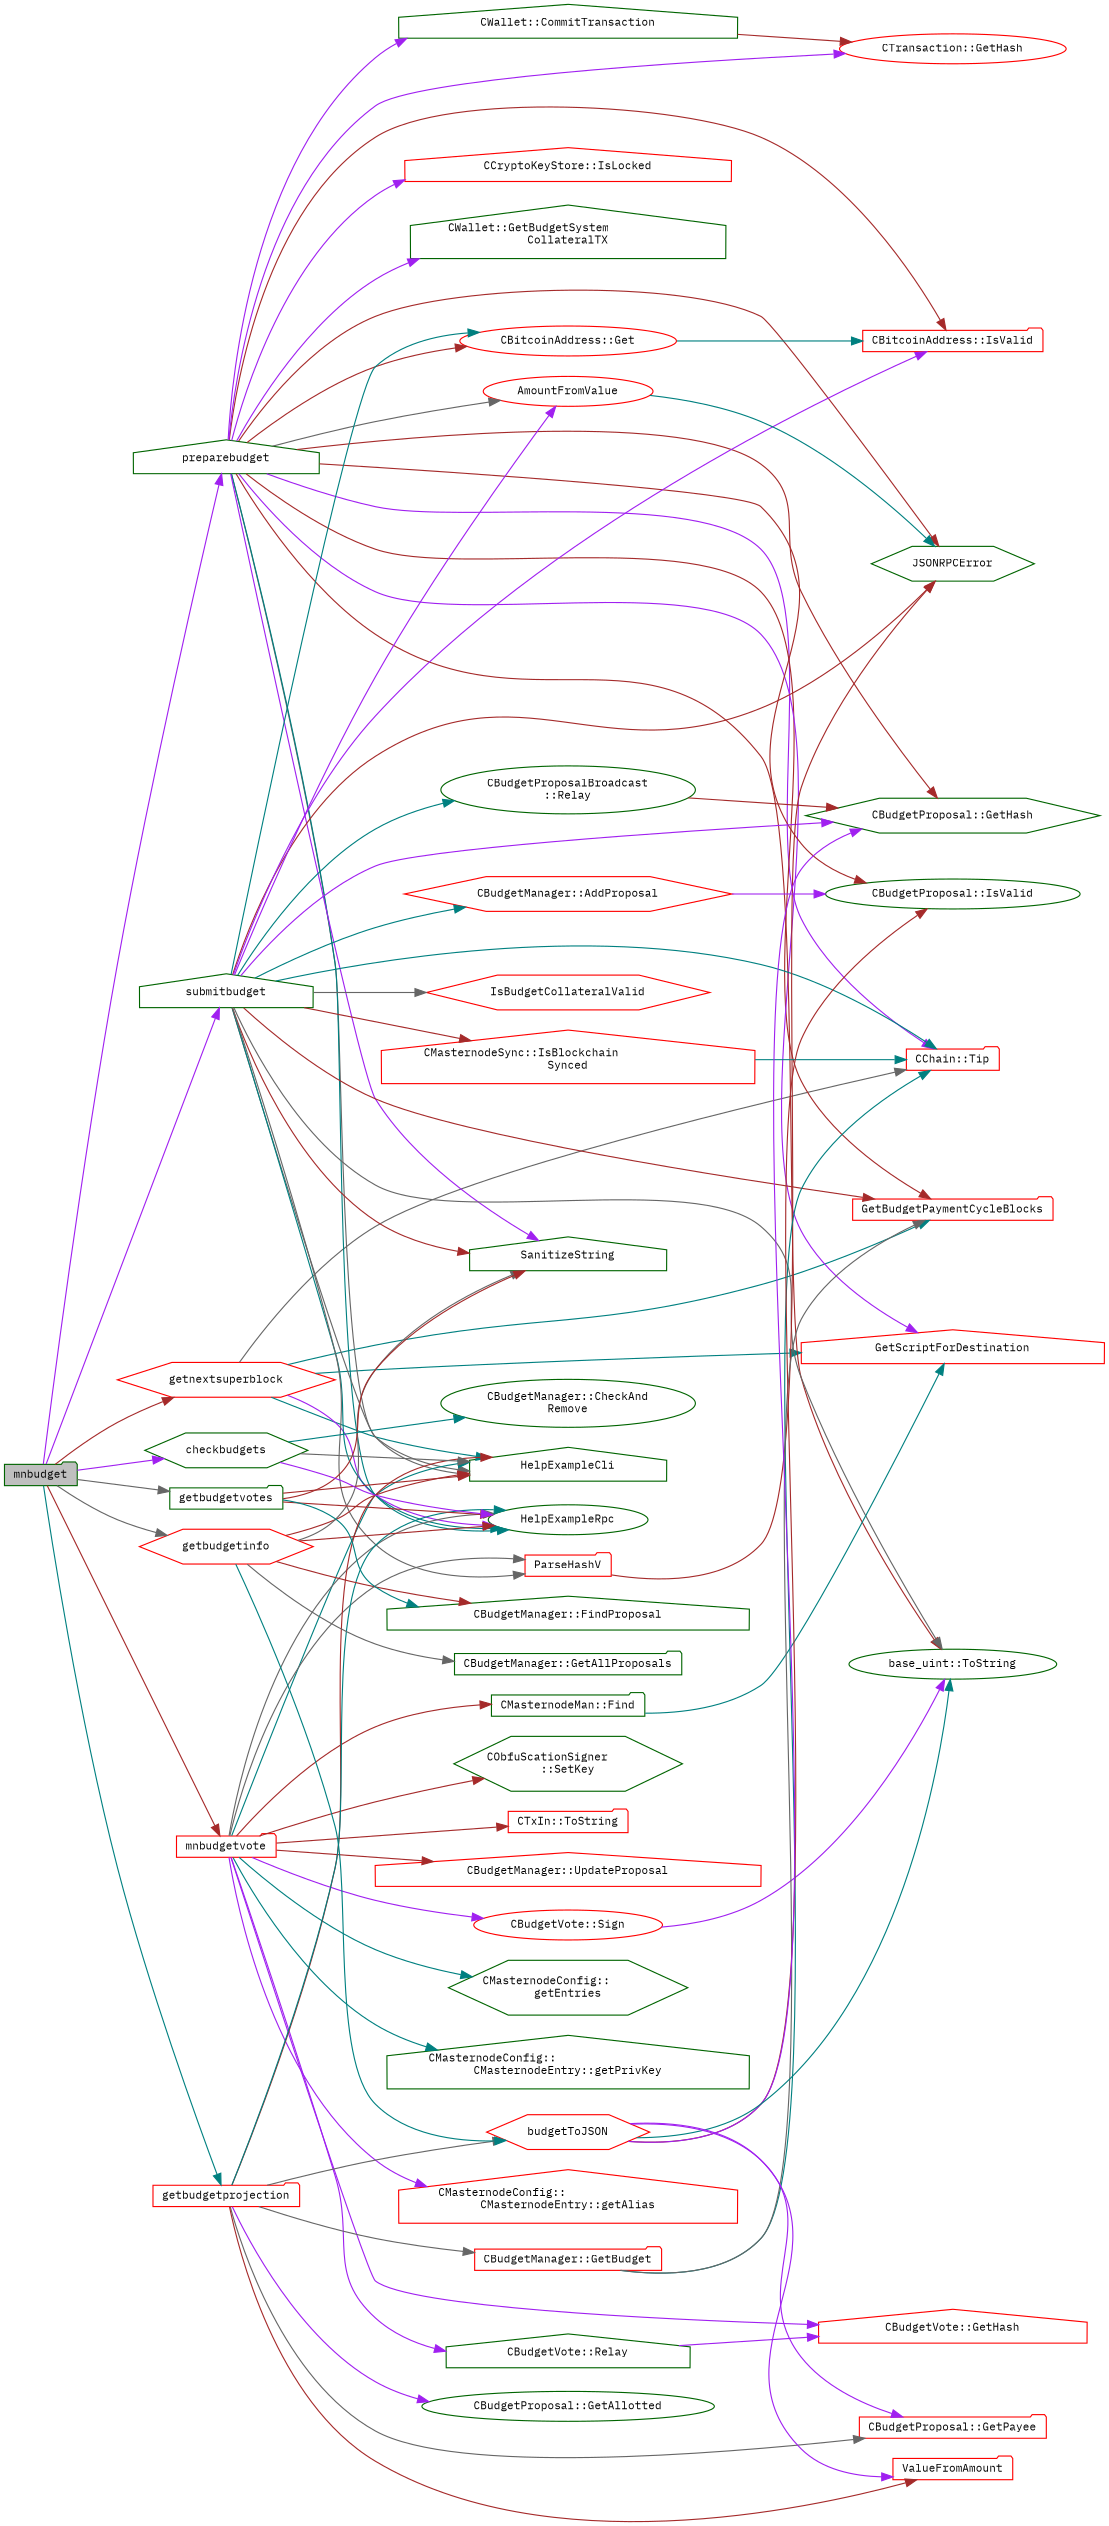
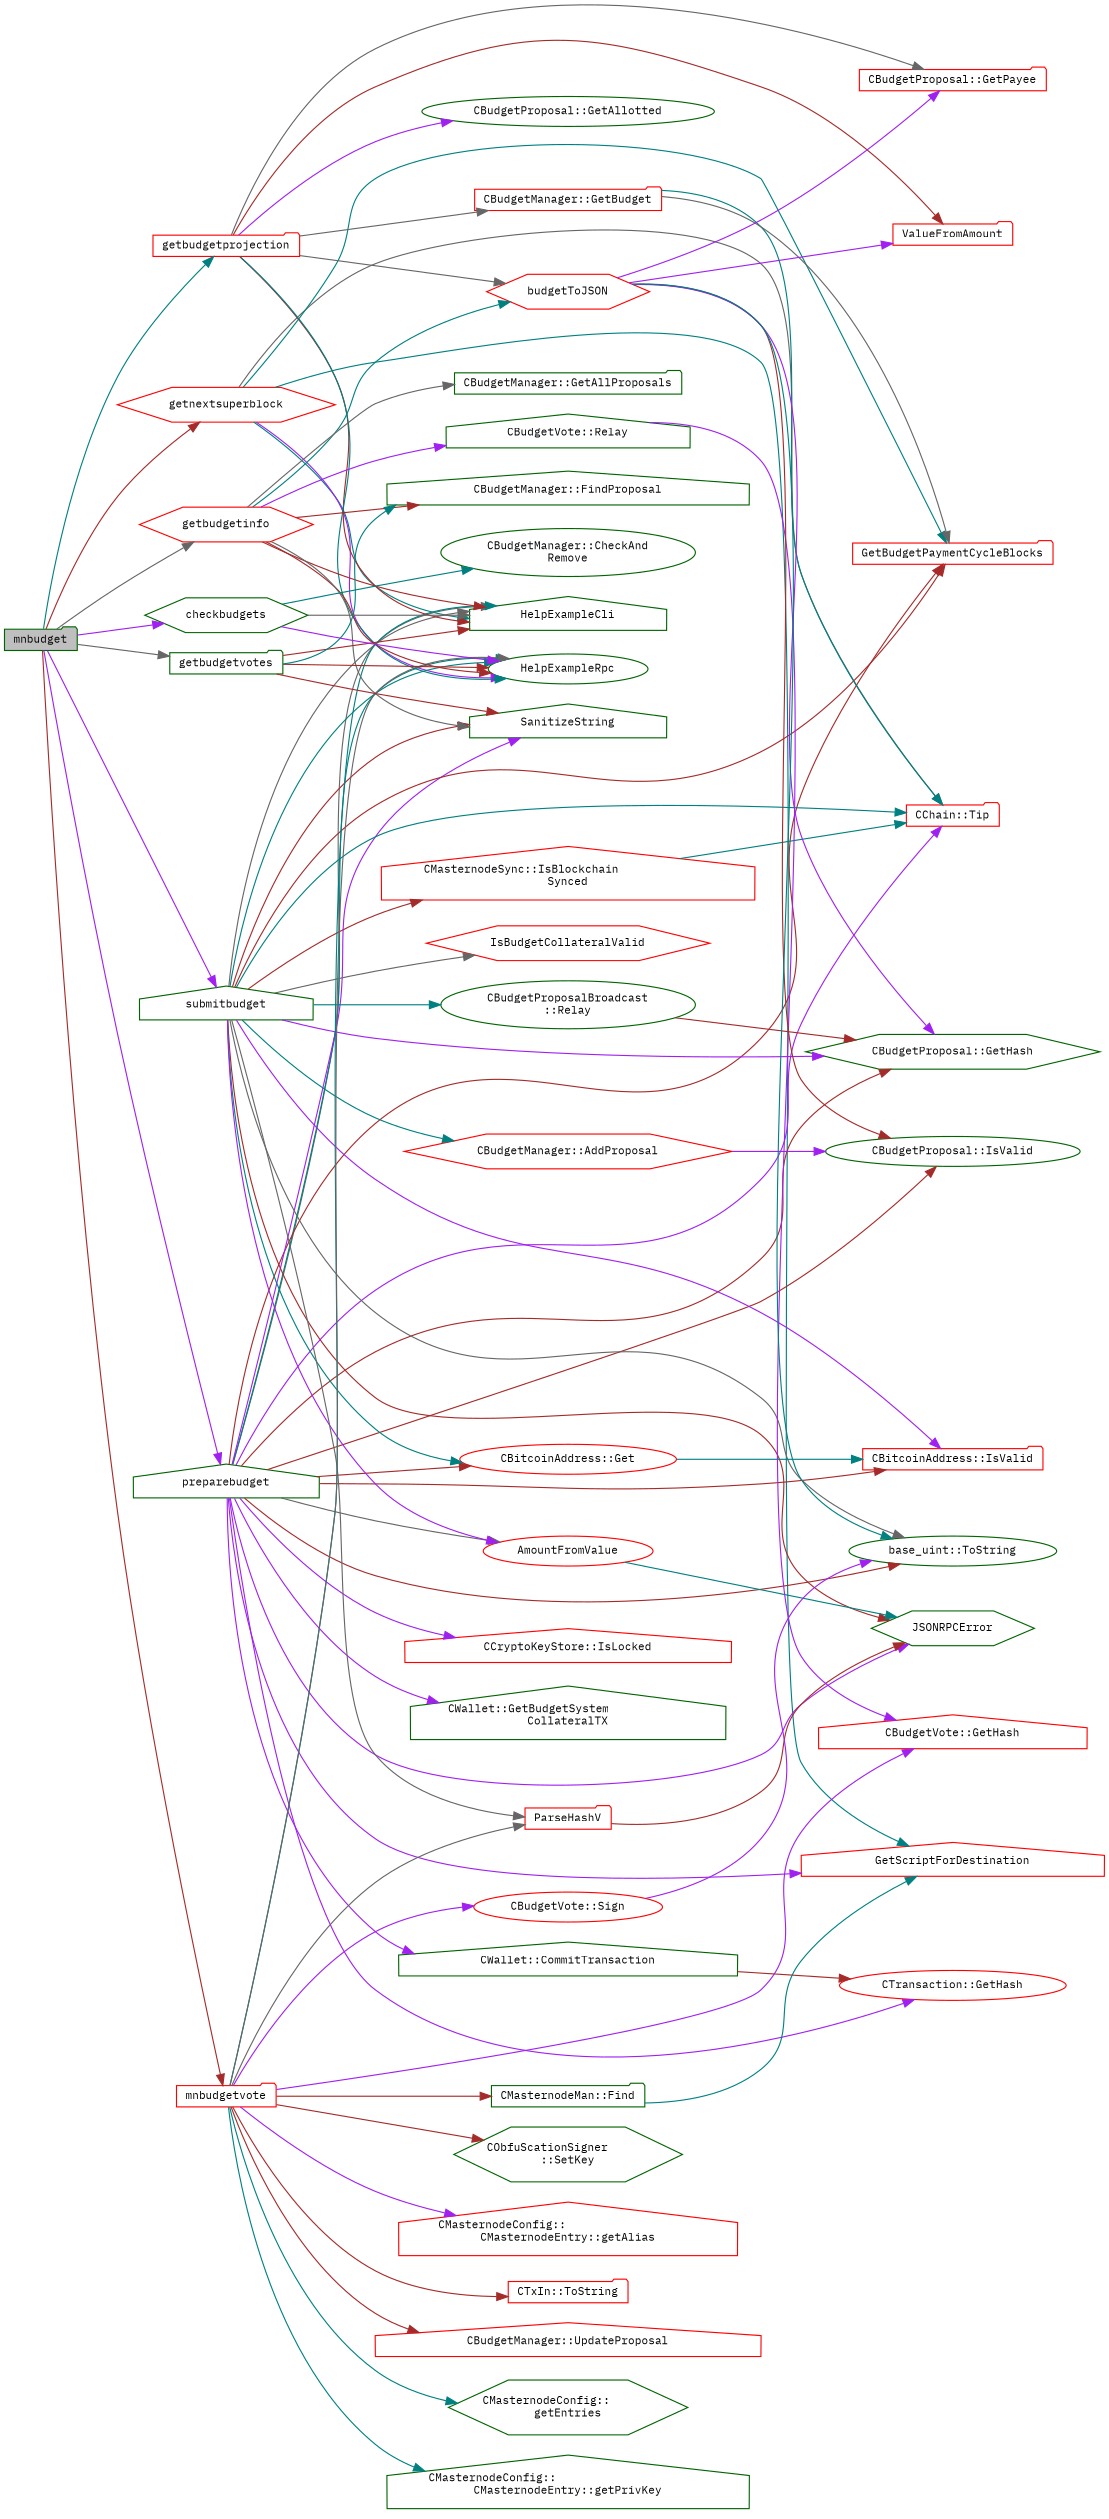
(614, 291) -> (505, 1783)
(342, 2214) -> (337, 474)
